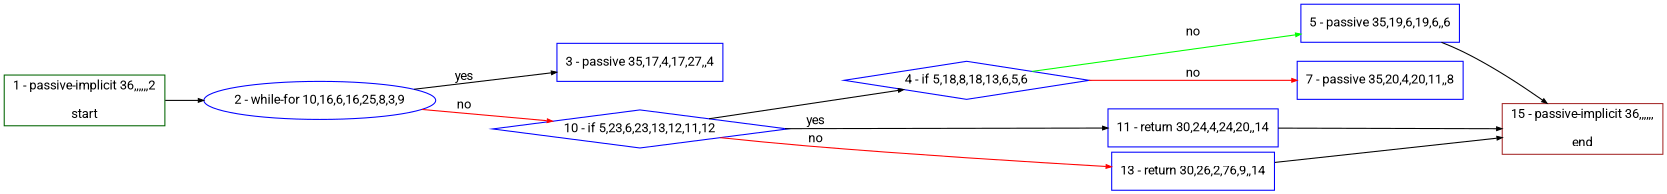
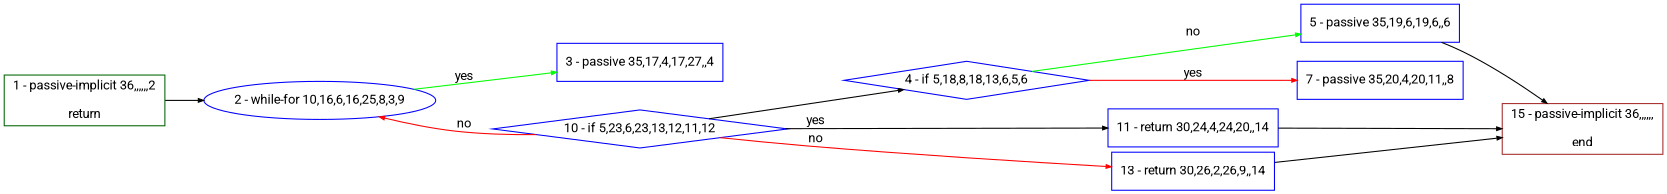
(1193, 73) -> (1193, 73)
(483, 81) -> (483, 81)
(85, 100) -> (85, 100)
(484, 115) -> (460, 132)
(1193, 171) -> (1193, 171)
